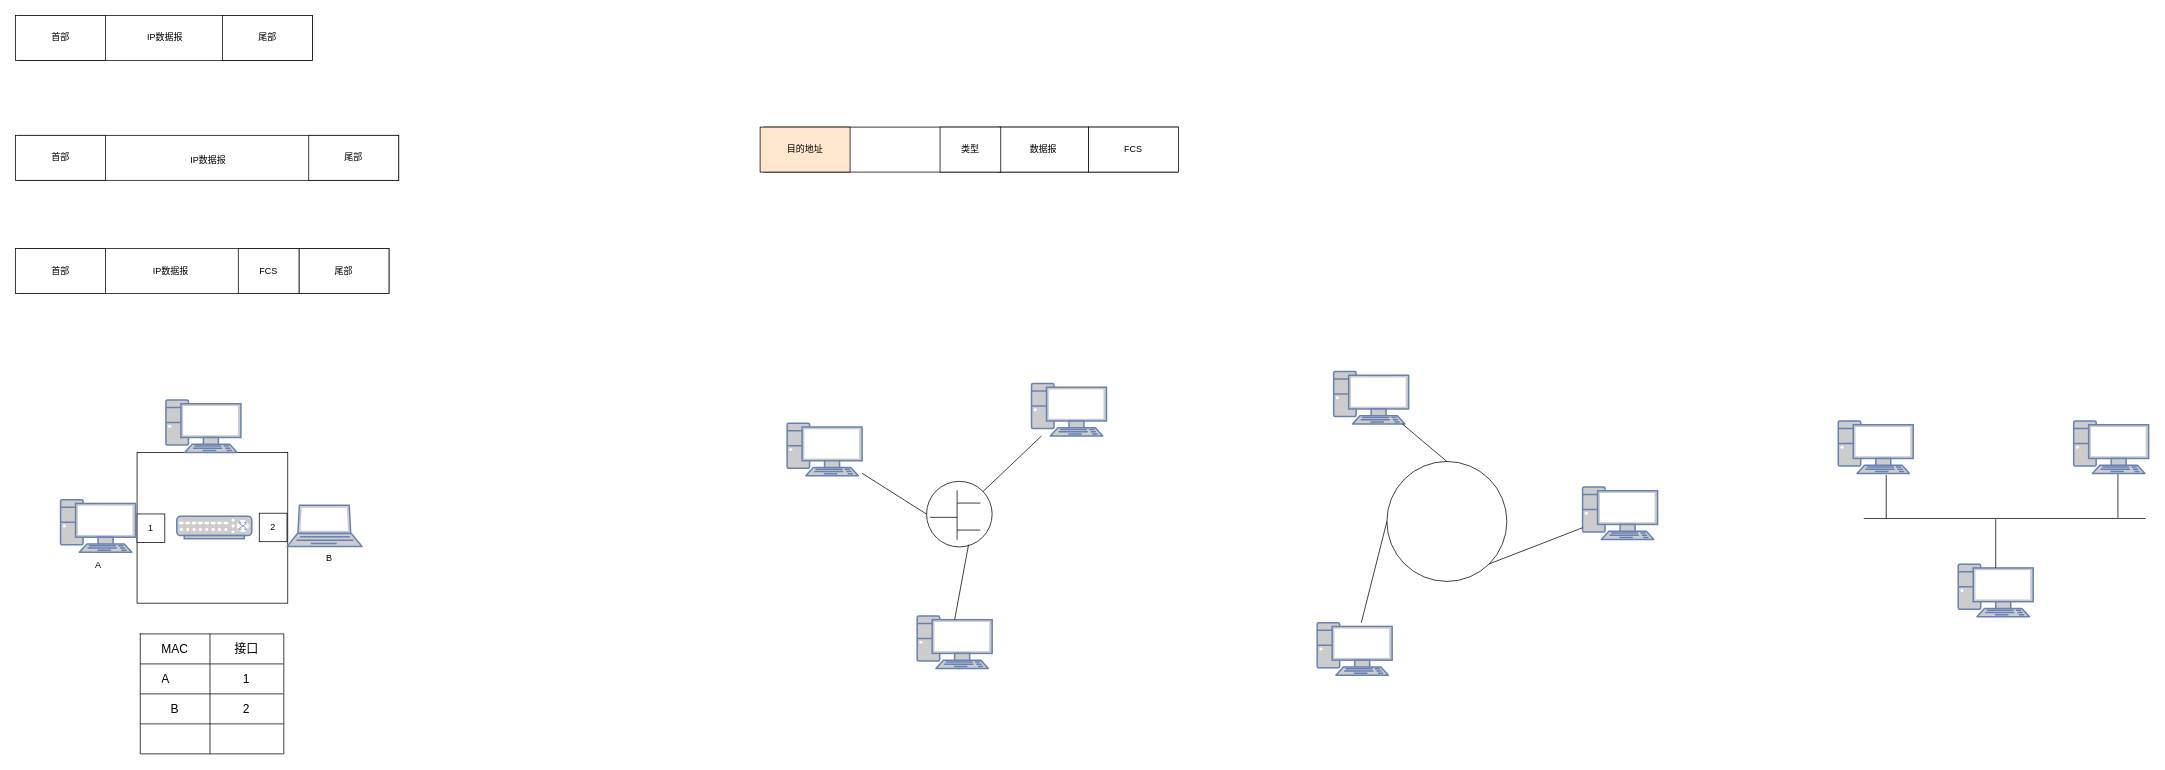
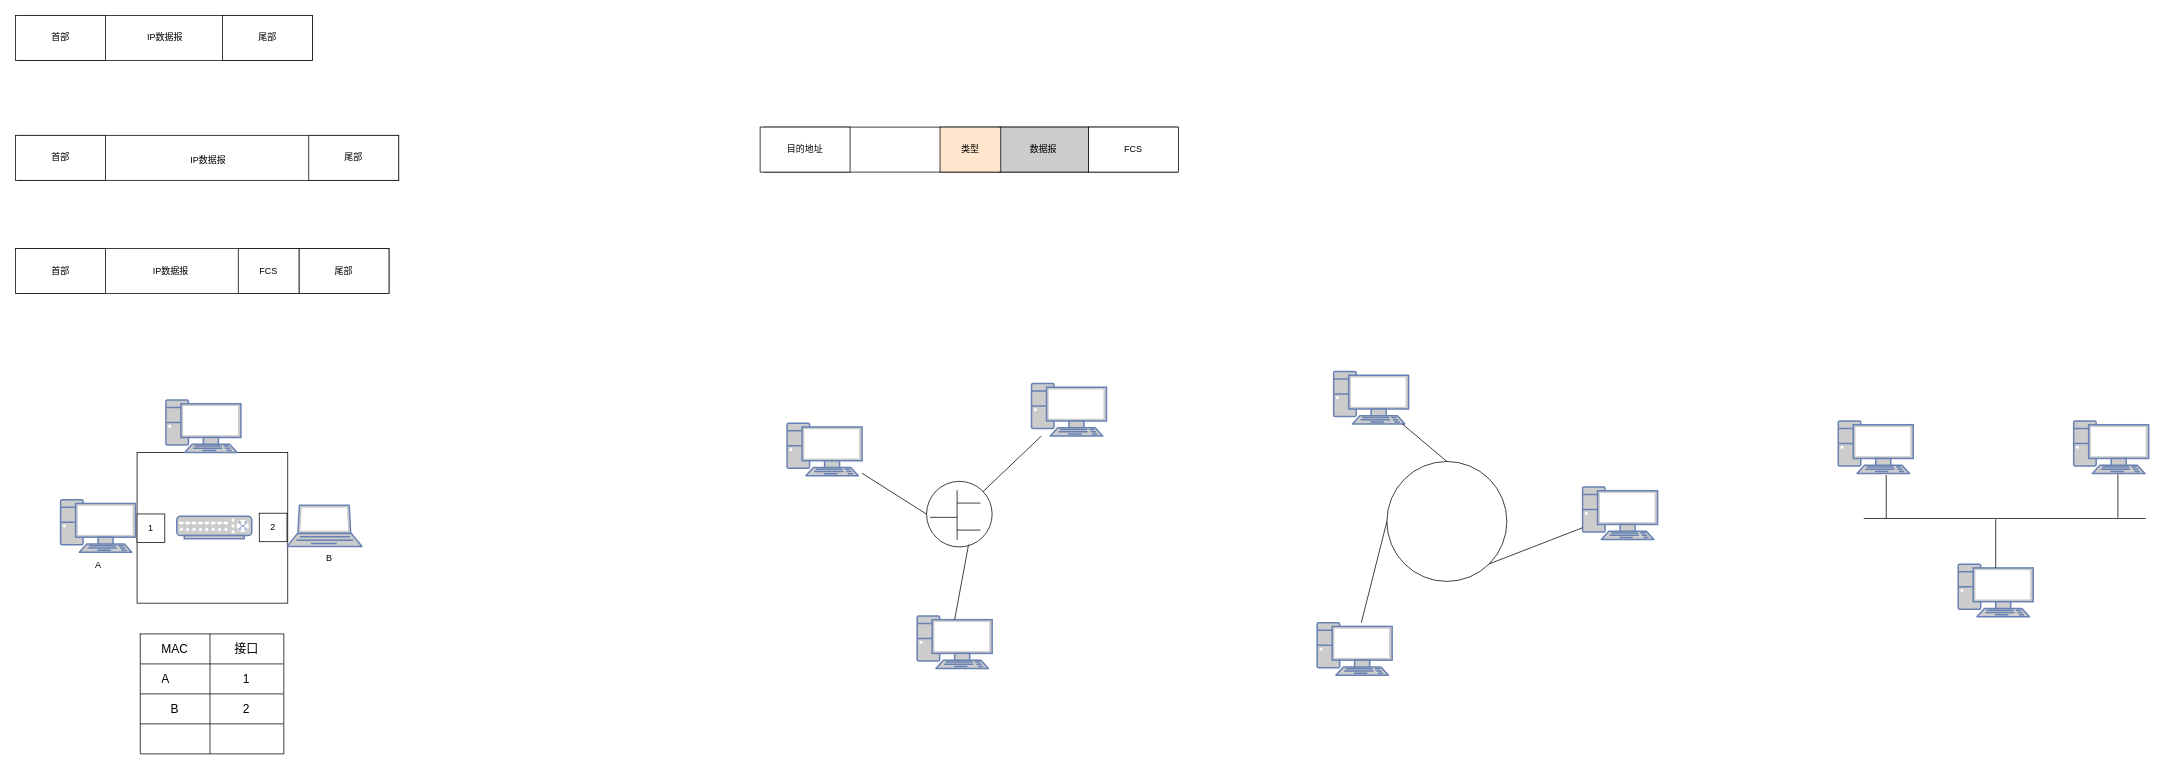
(805, 150) -> (805, 150)
(971, 150) -> (971, 150)
(1044, 150) -> (1044, 150)
